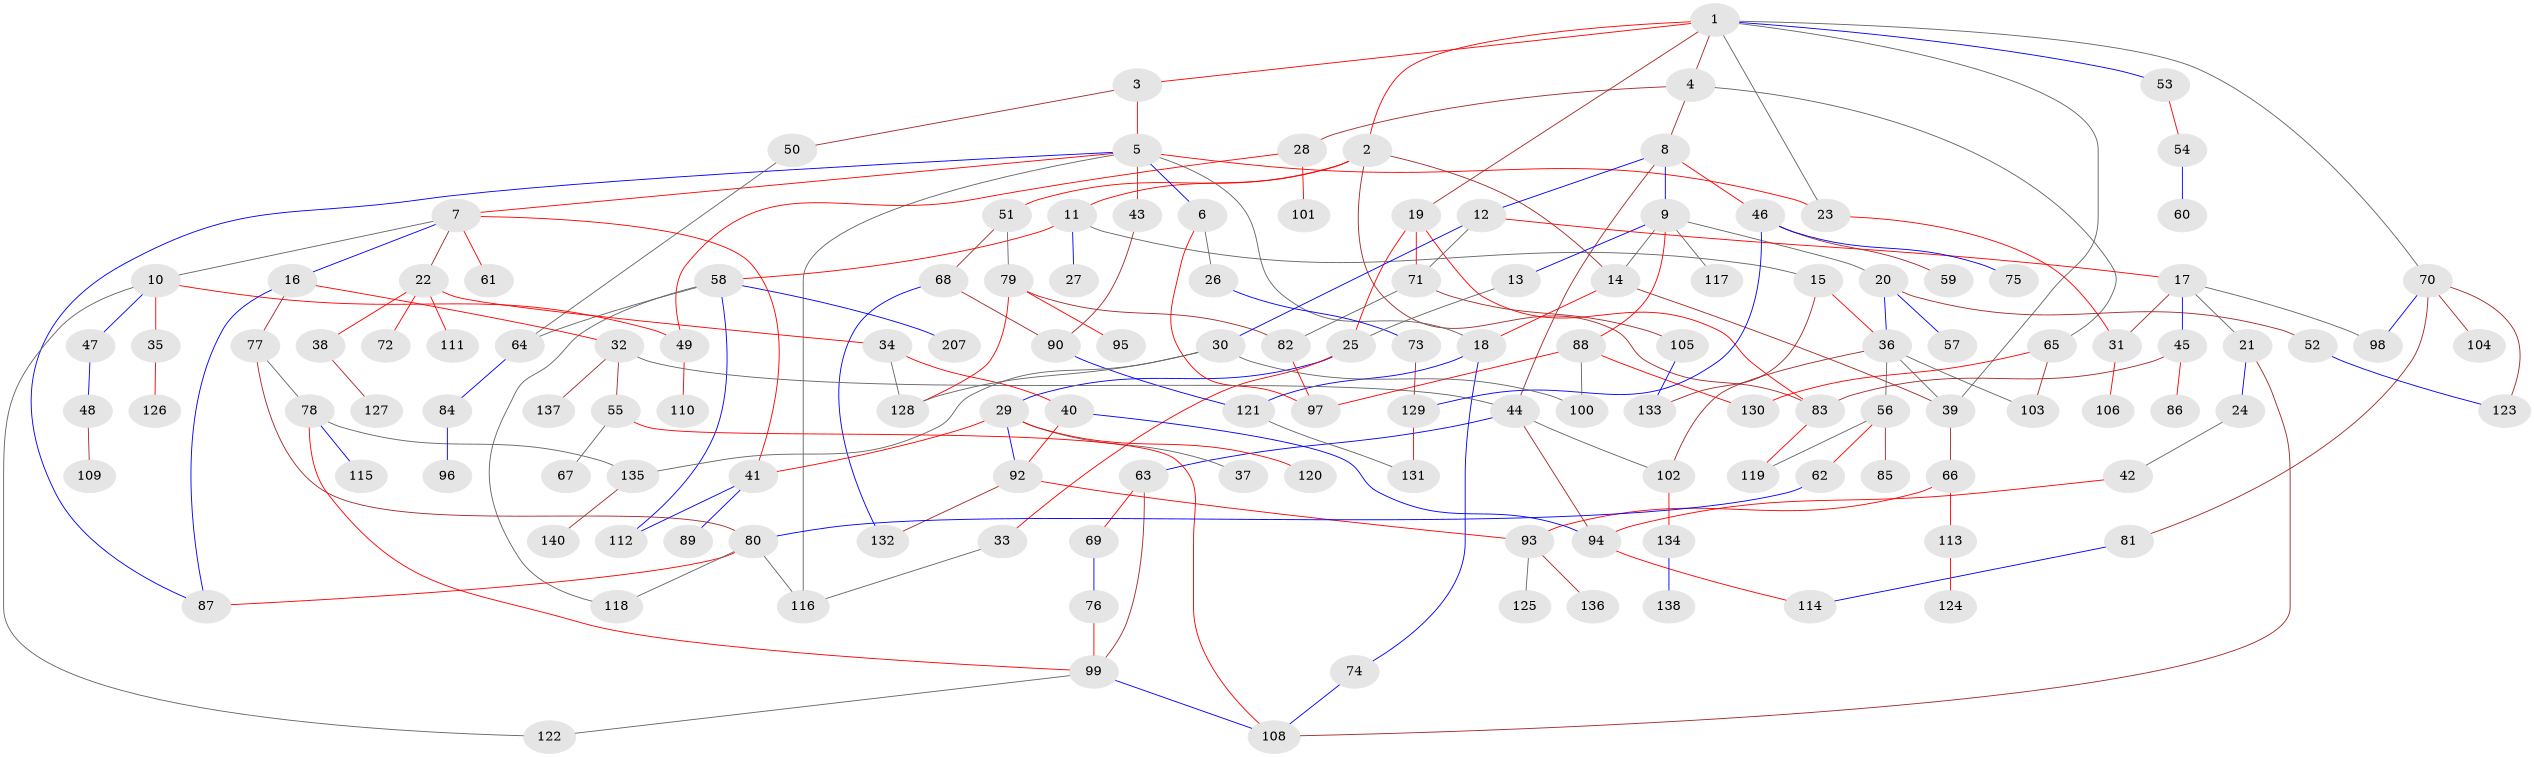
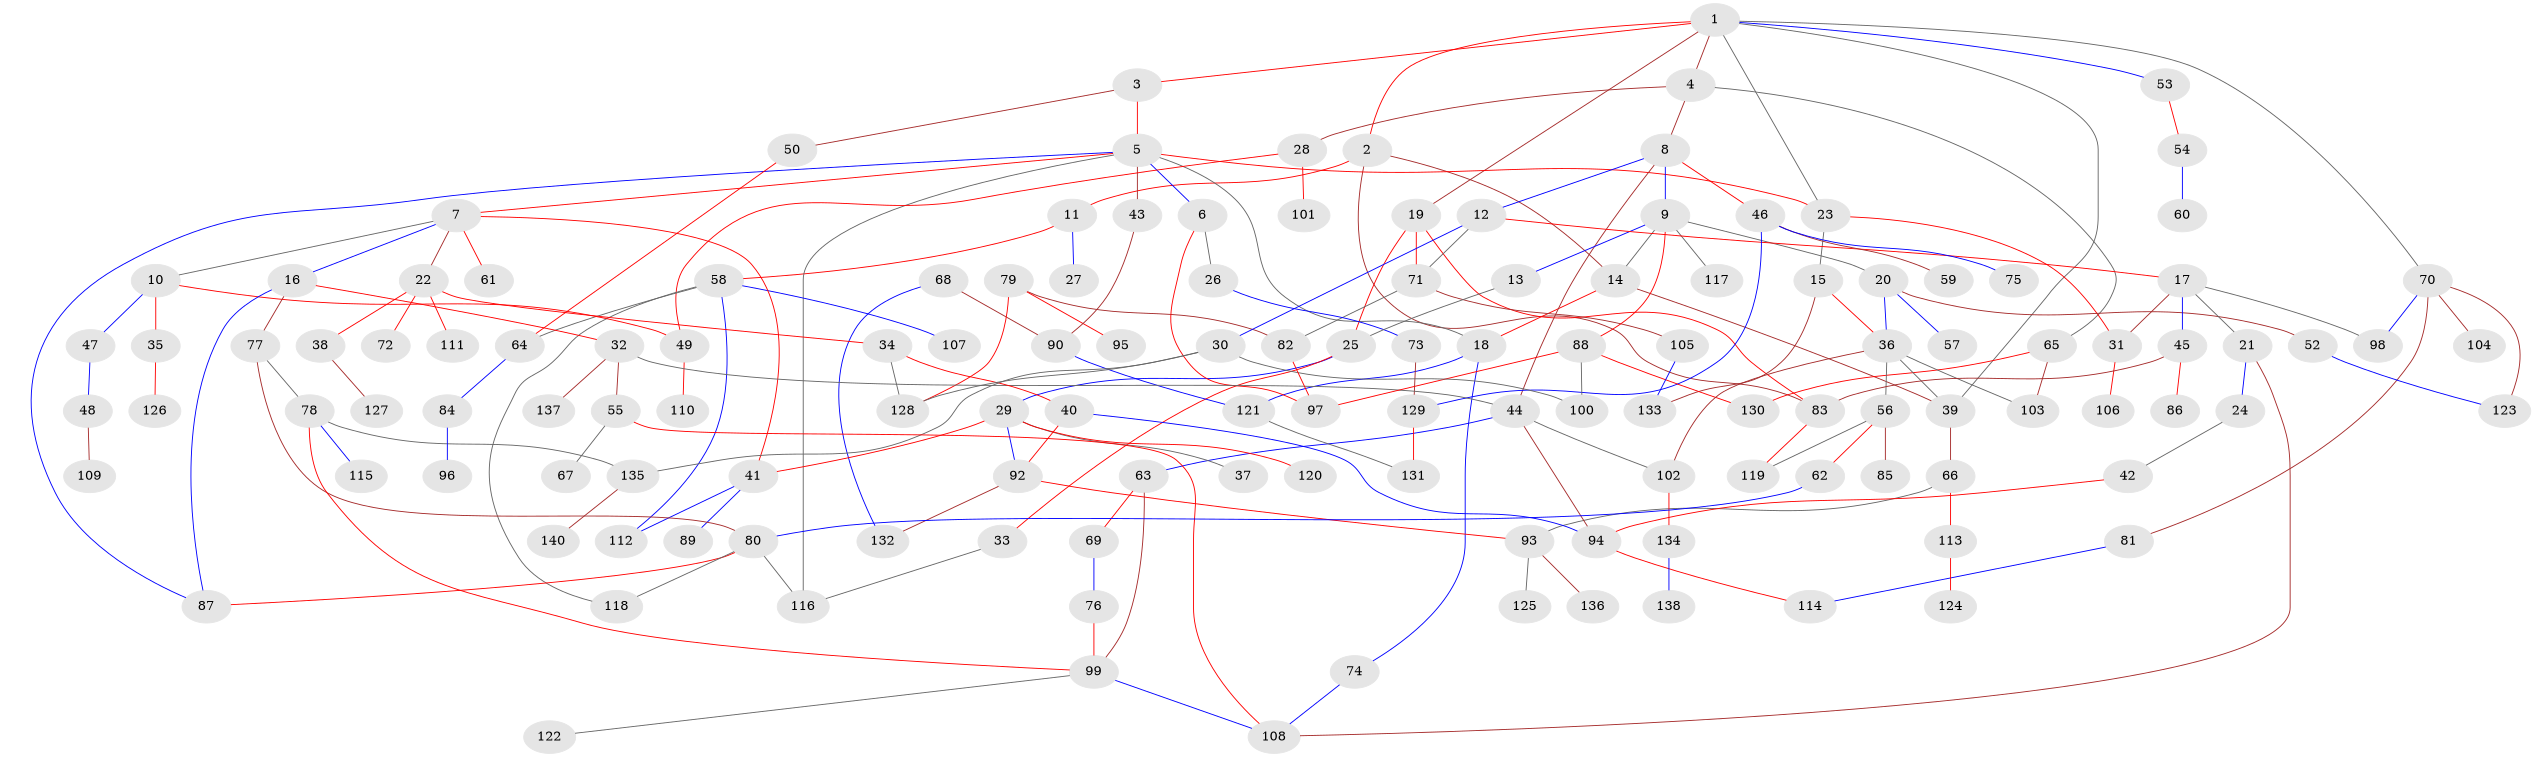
(1007, 216) -> none
(656, 248) -> (656, 248)
(1425, 260) -> (1822, 248)
(954, 346) -> (954, 346)
(1760, 510) -> (1760, 510)
(62, 669) -> none
